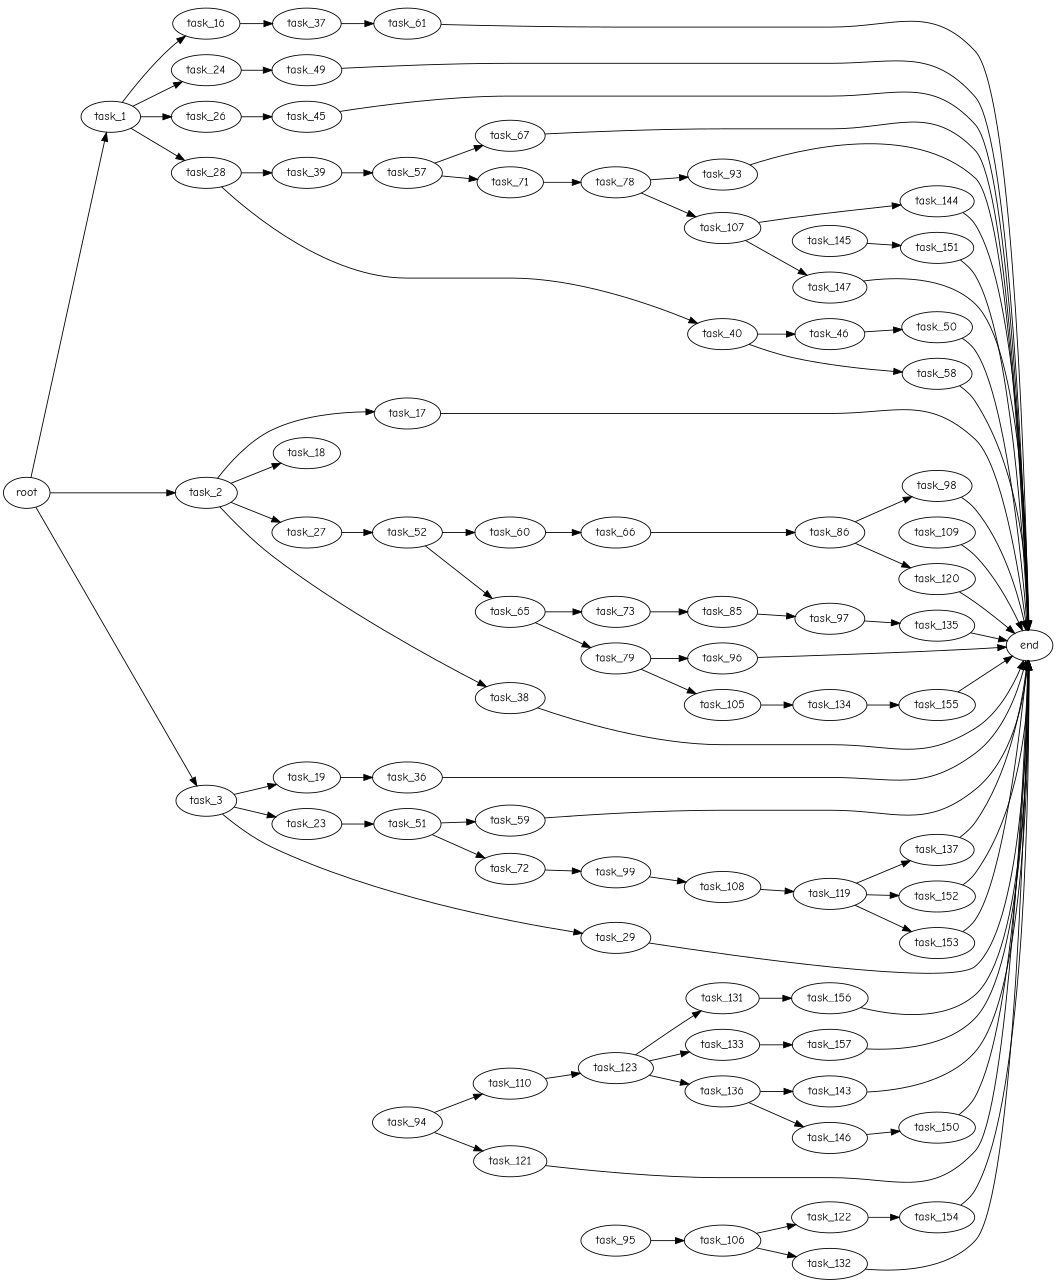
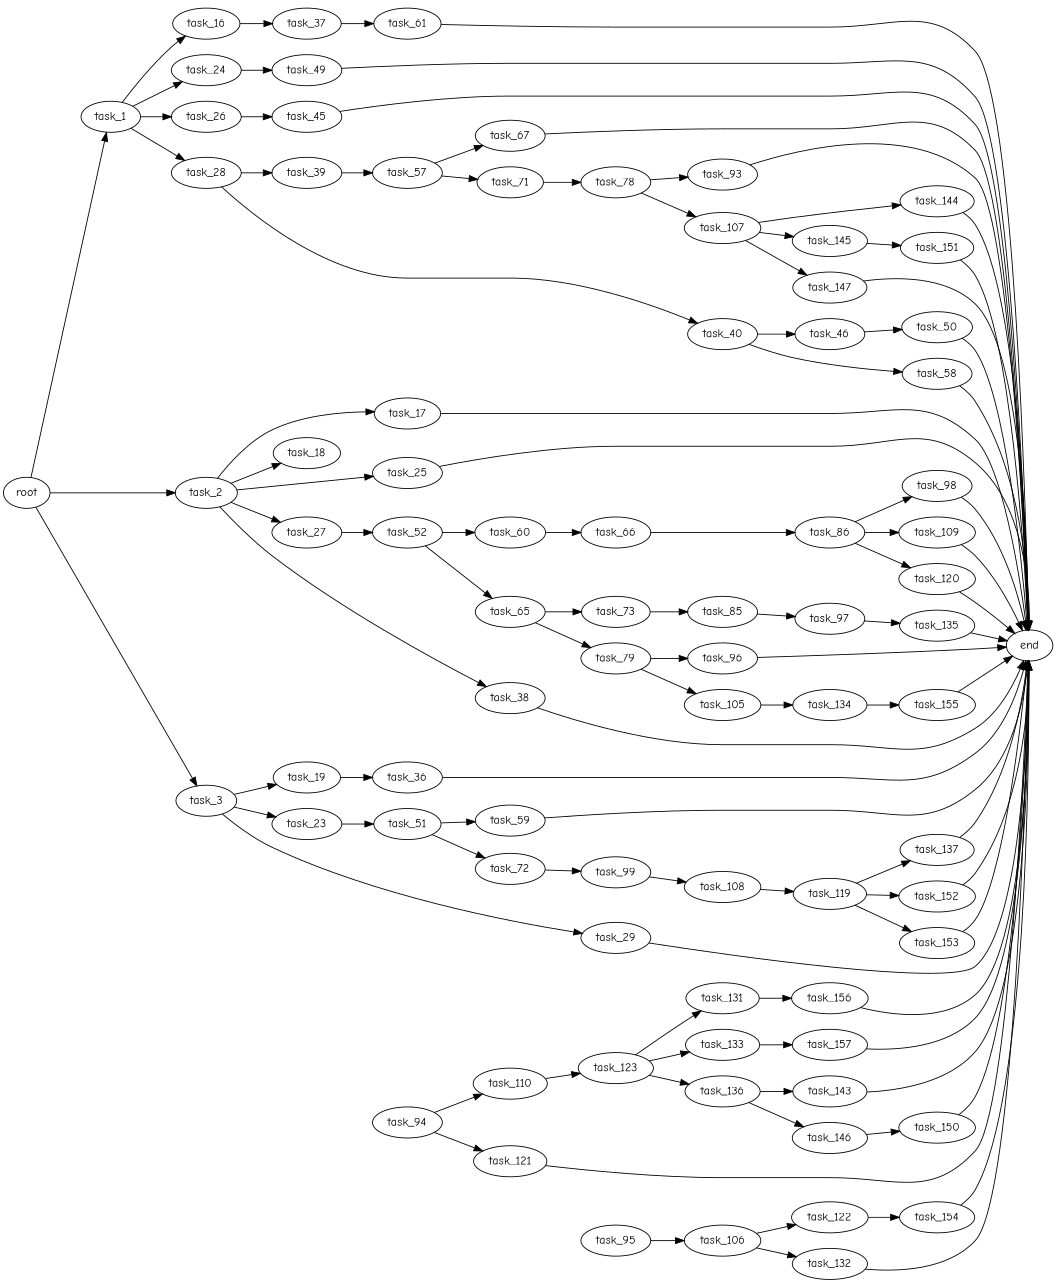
none -> (772, 234)
none -> (407, 473)
none -> (877, 533)
